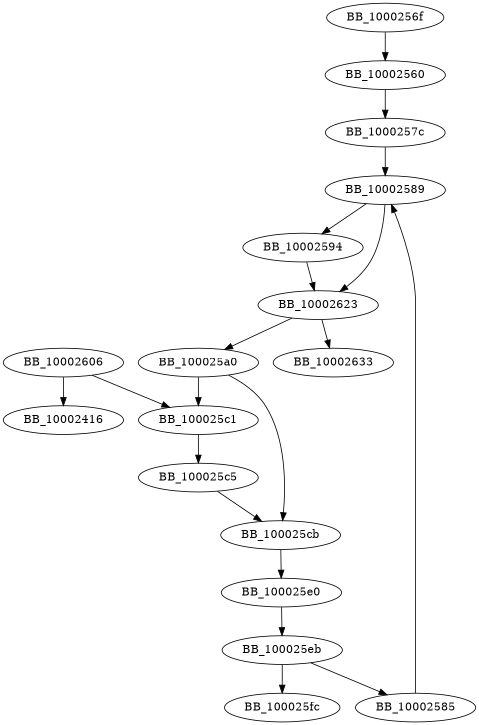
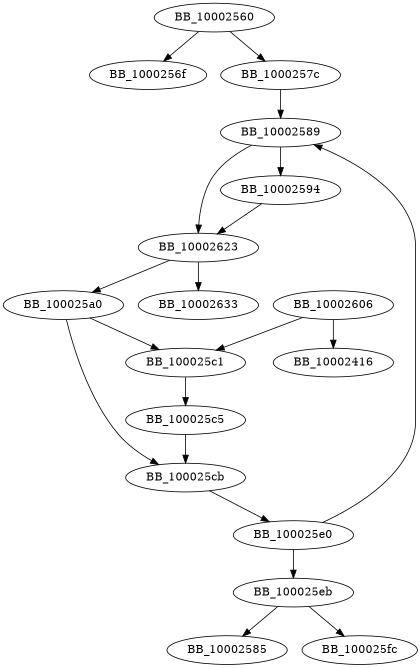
(385, 42) -> (184, 44)
(416, 451) -> (416, 334)
